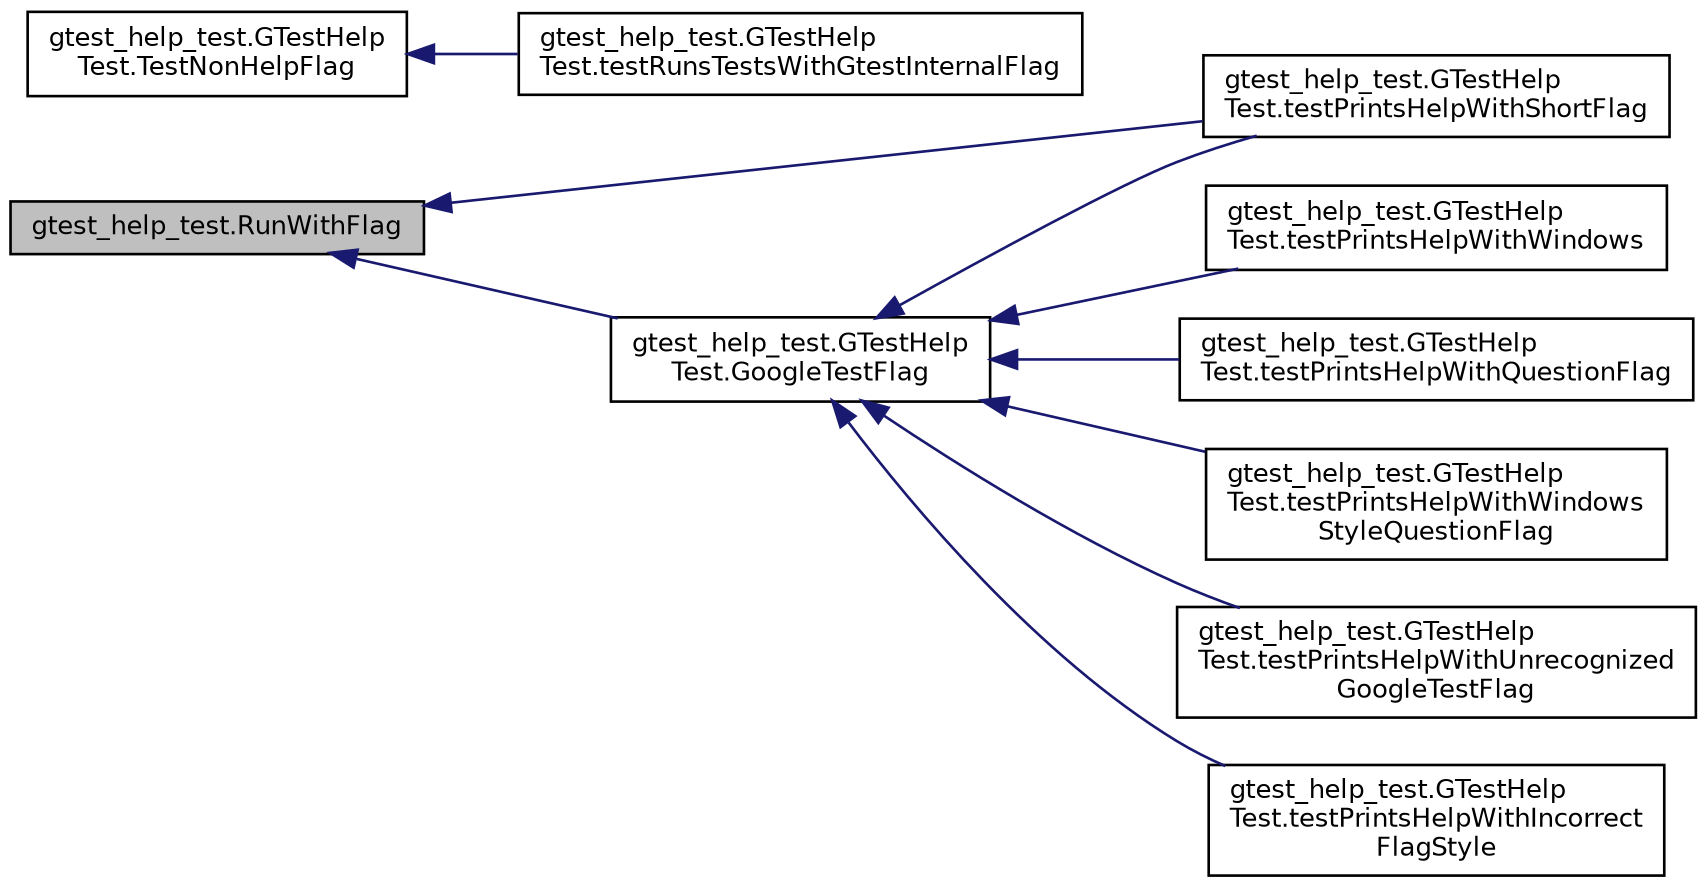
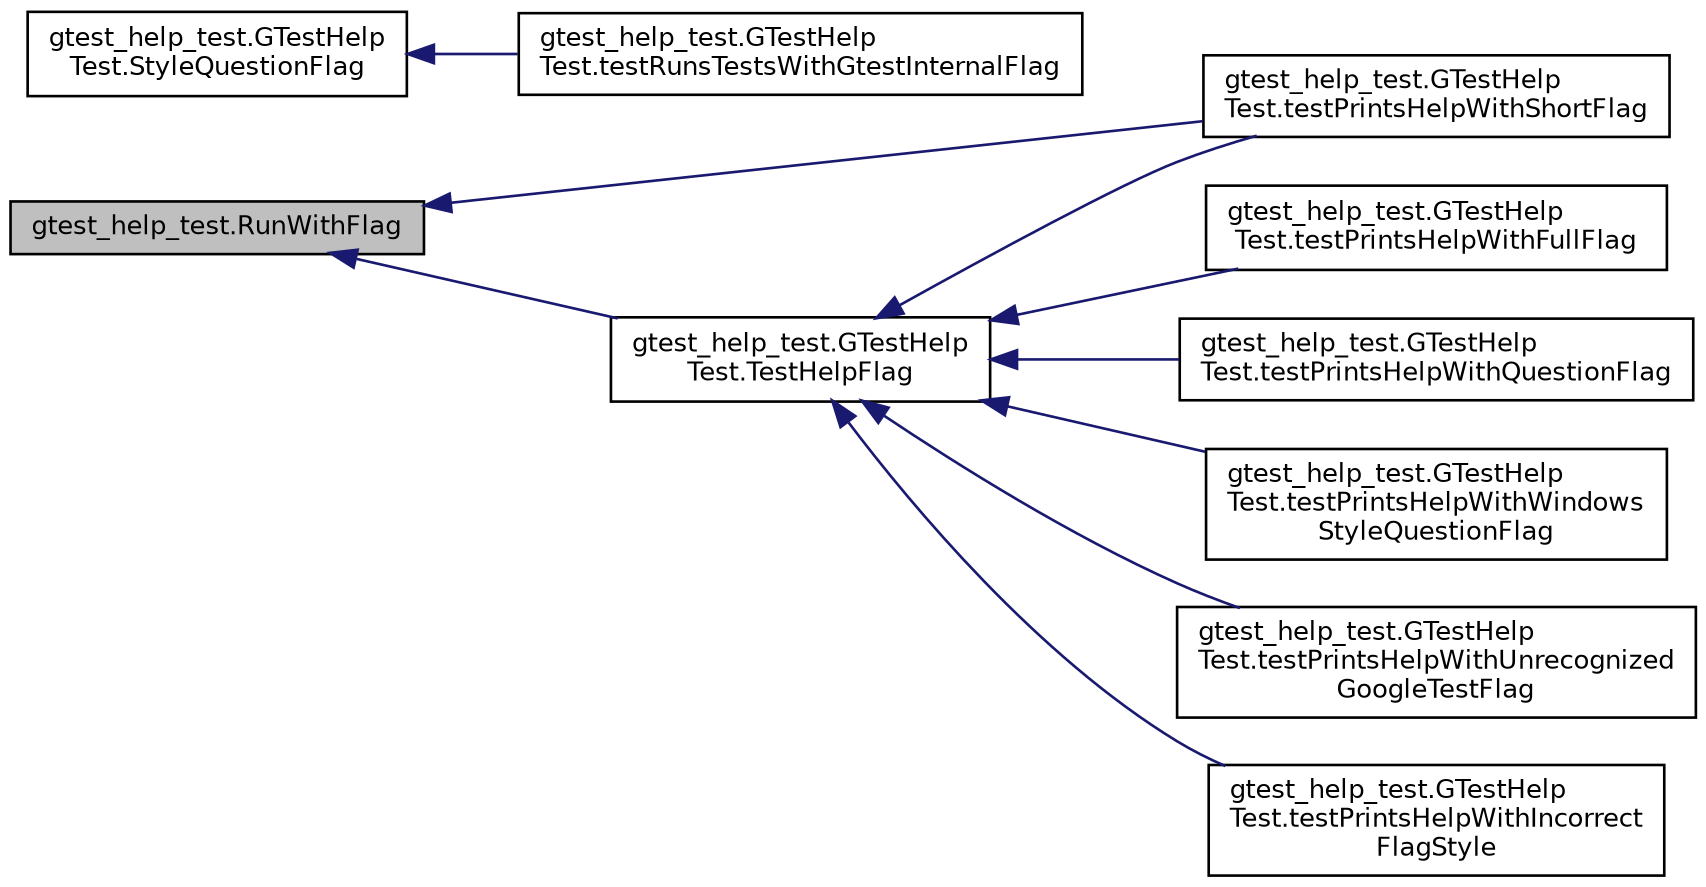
(217, 54) -> (217, 54)
(1436, 228) -> (1436, 228)
(801, 359) -> (801, 359)
